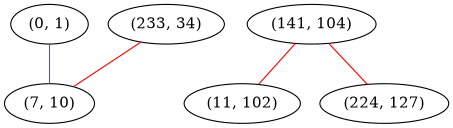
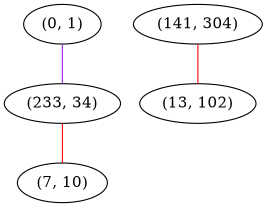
(312, 24) -> (198, 24)
(50, 64) -> (62, 64)
(242, 104) -> (198, 104)
(384, 104) -> none
